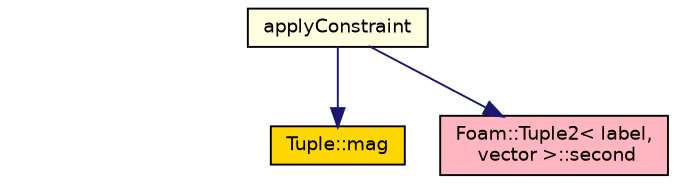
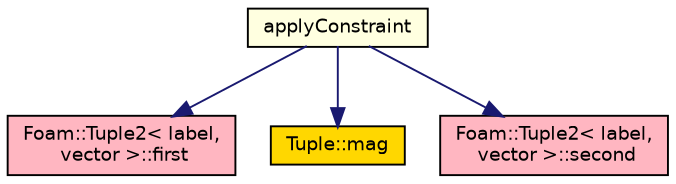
none -> (122, 145)
